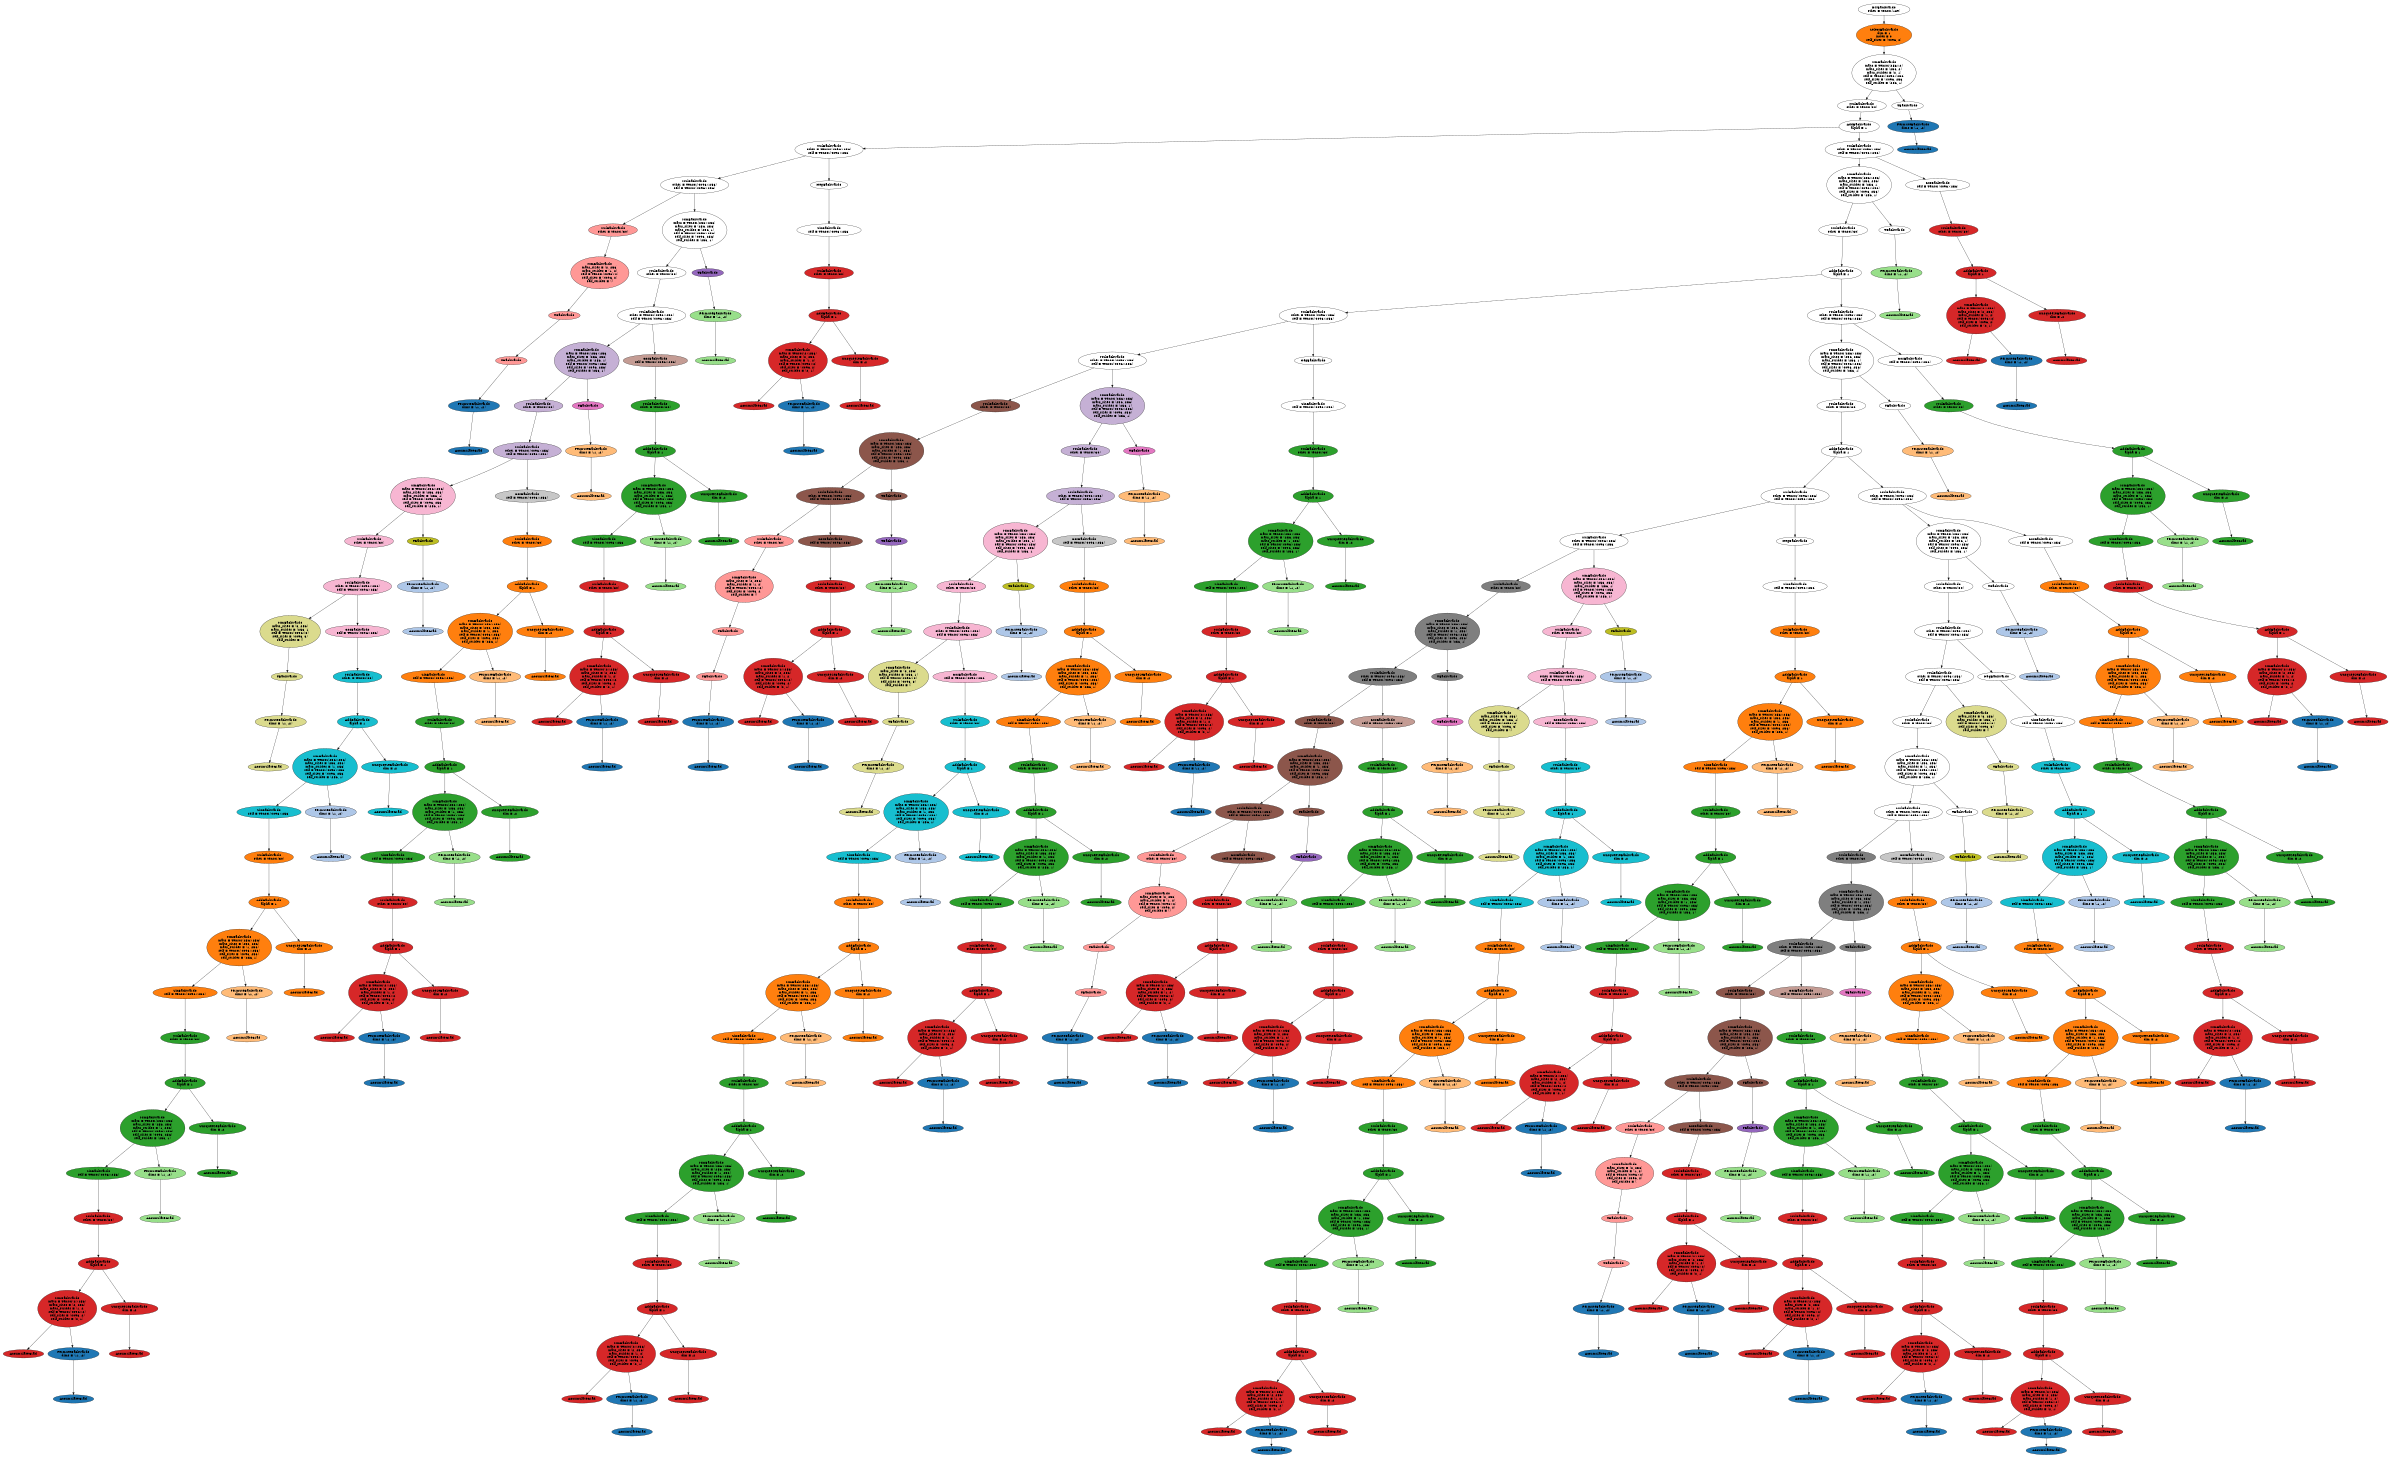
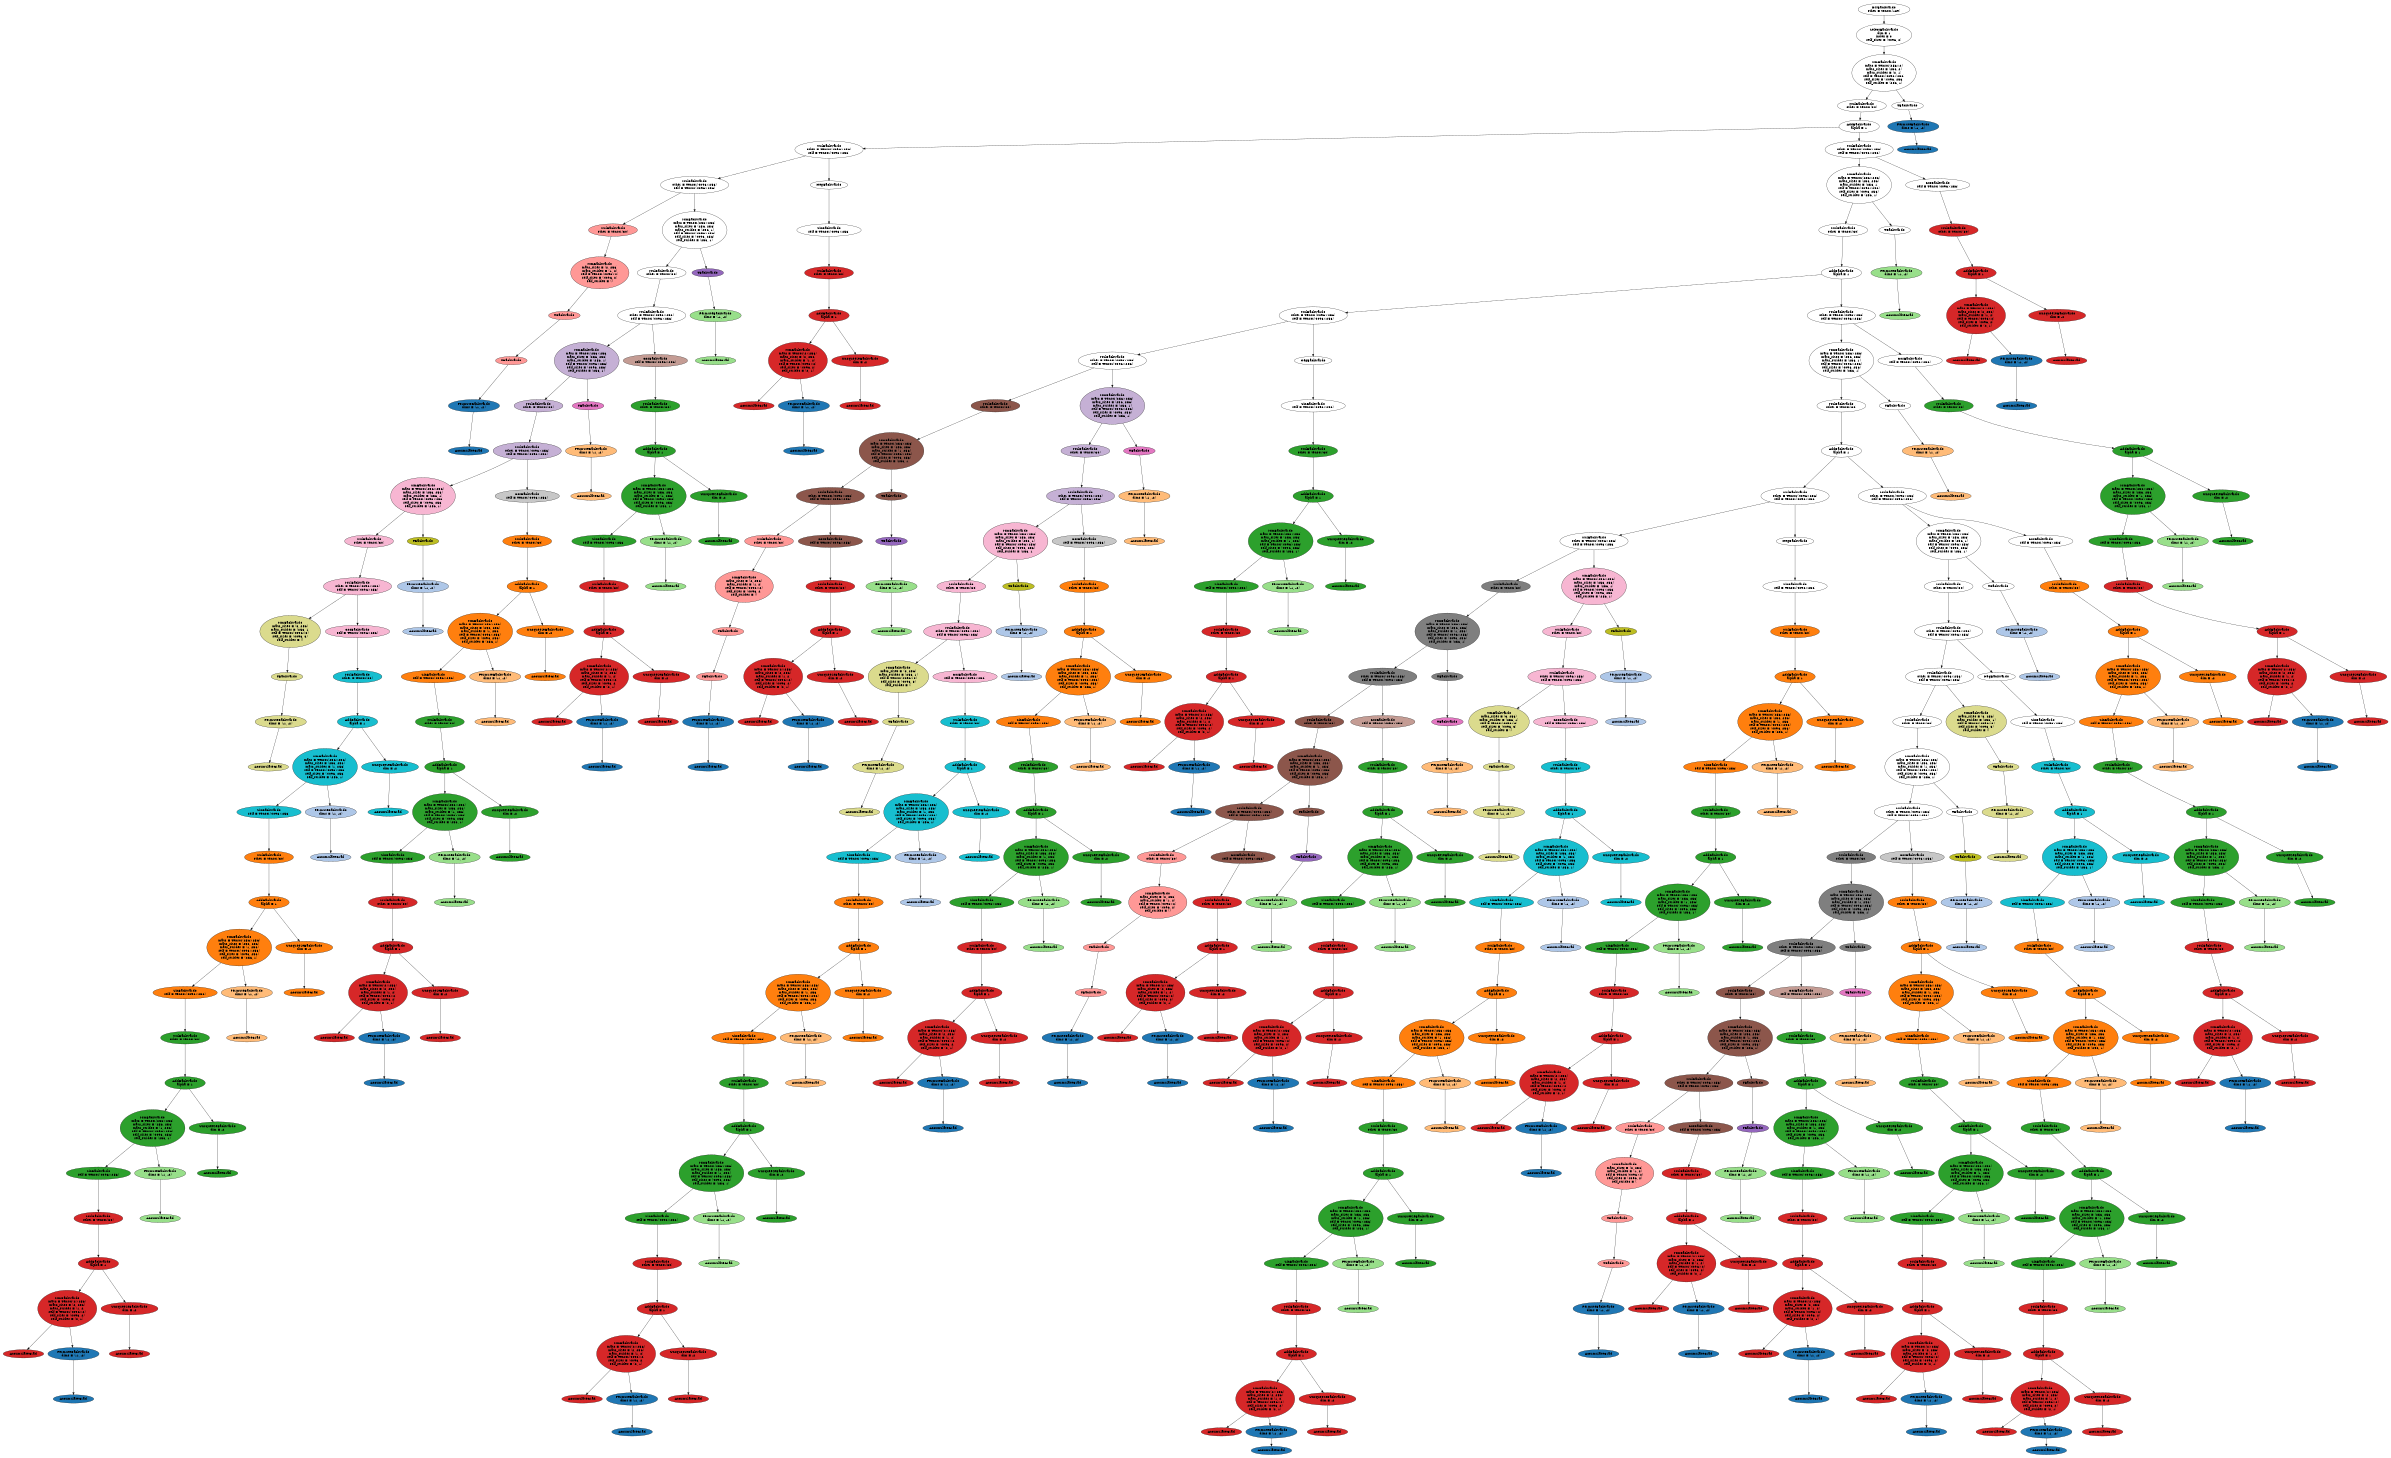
(1884, 35) -> (1884, 35)
